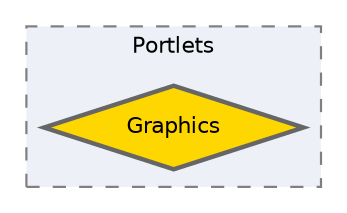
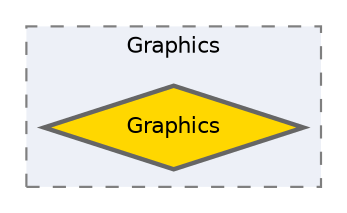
(174, 47) -> (174, 47)
